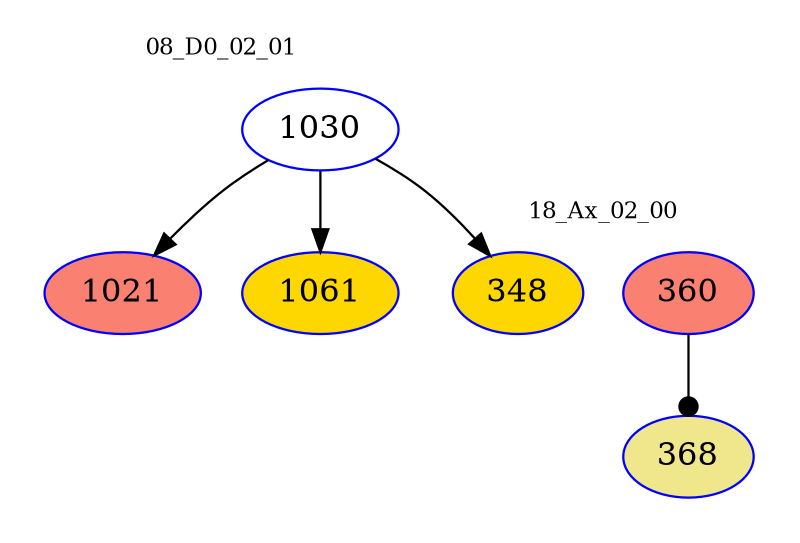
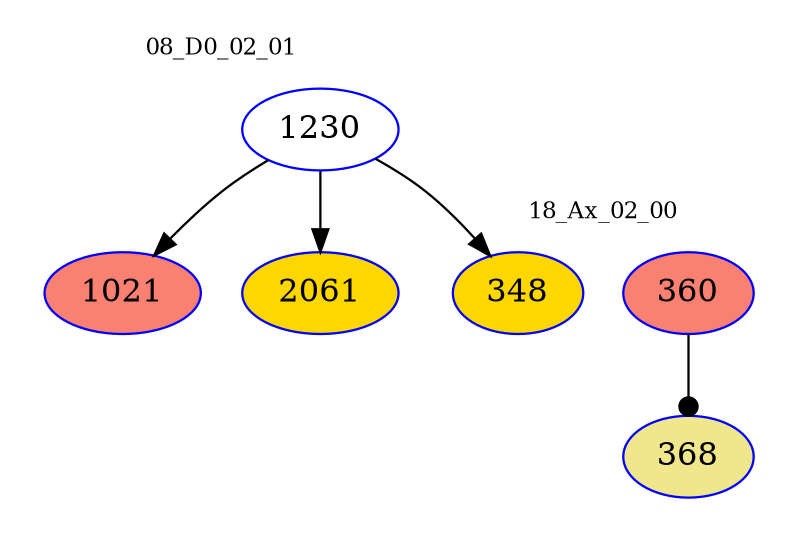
(320, 130) -> (320, 130)
(320, 293) -> (320, 293)
